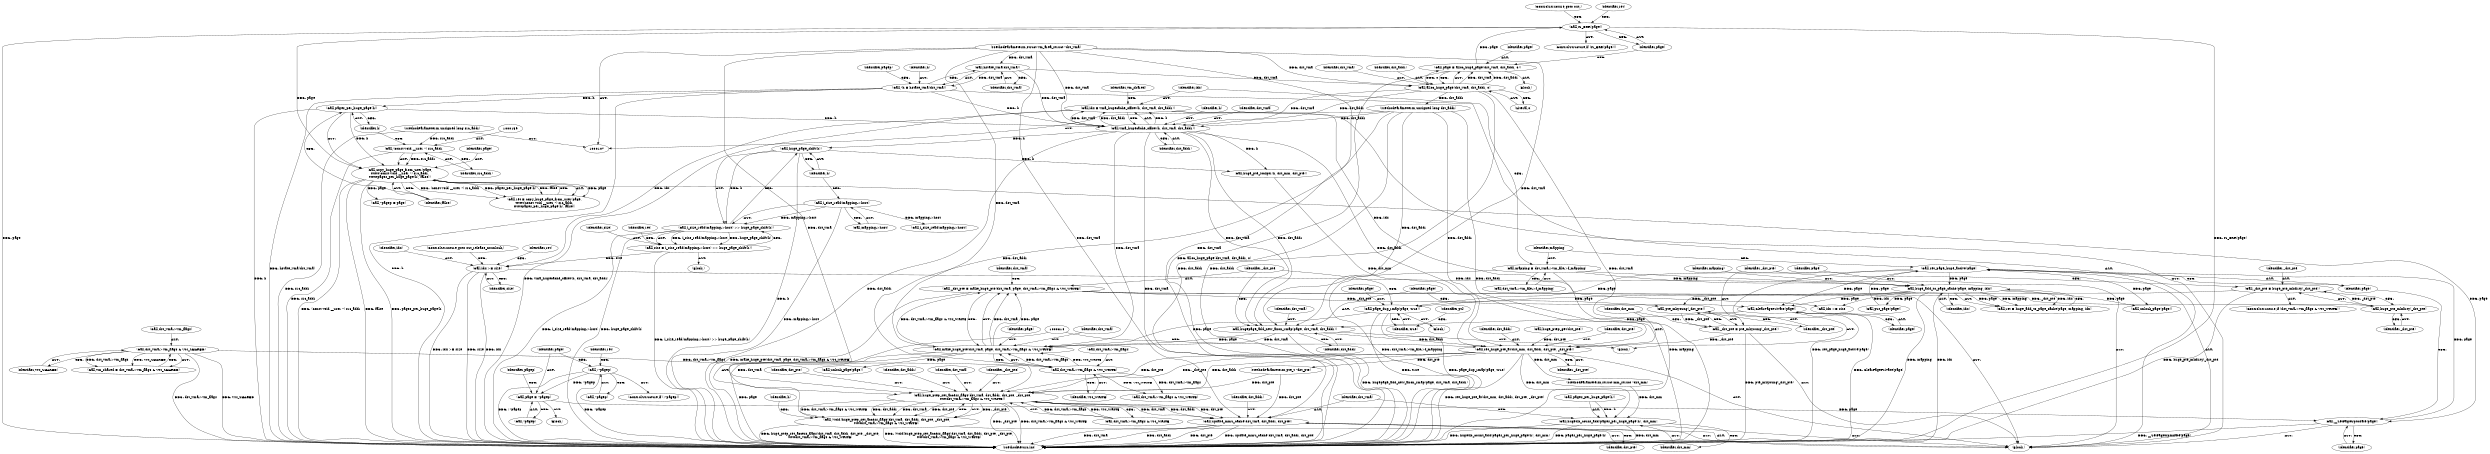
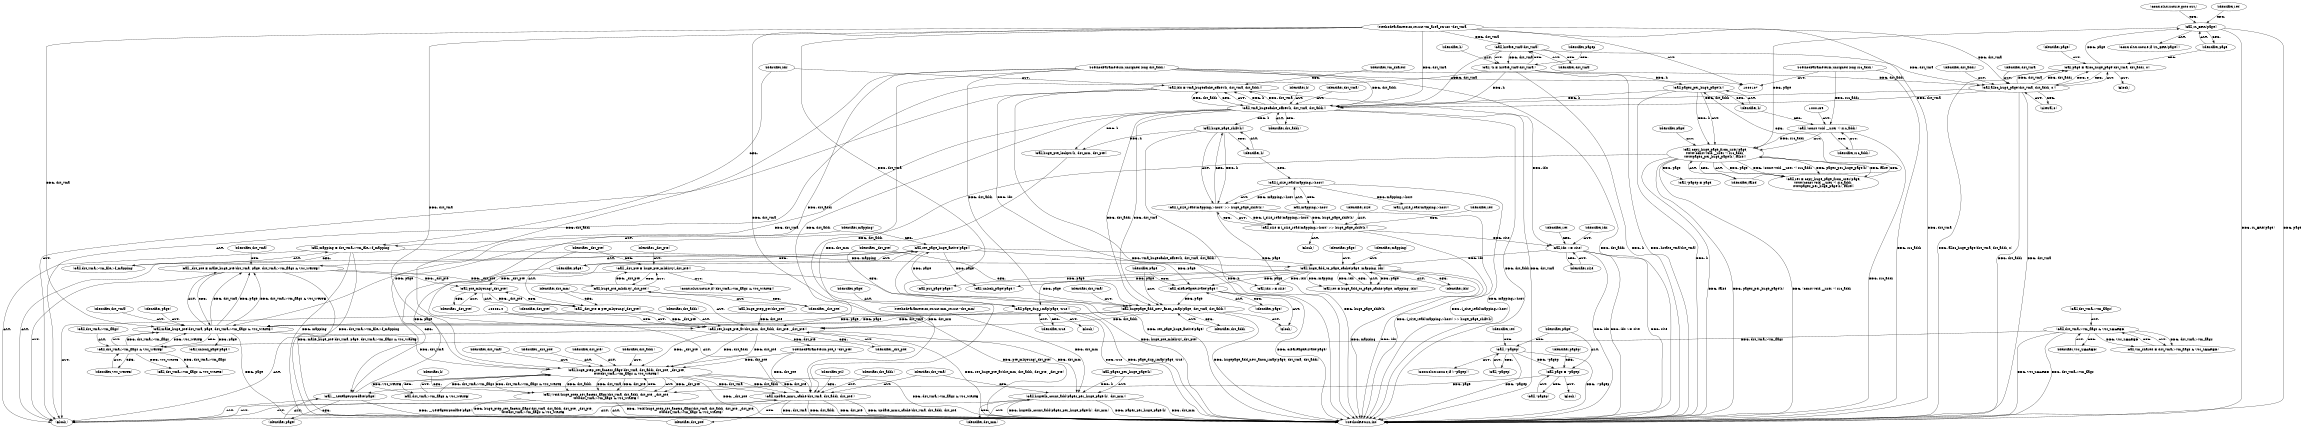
(1438, 98) -> (1537, 73)
(466, 248) -> none
(1676, 274) -> none
(1433, 320) -> (826, 385)
(1545, 373) -> (880, 326)
